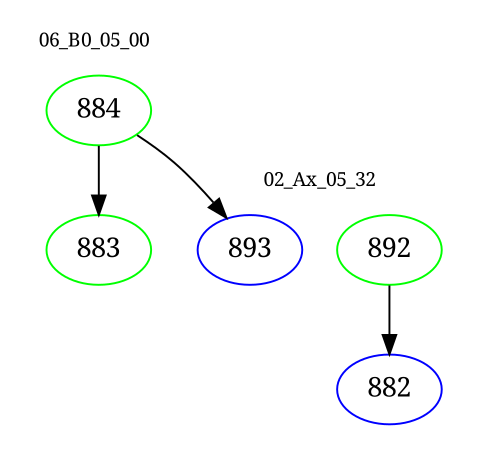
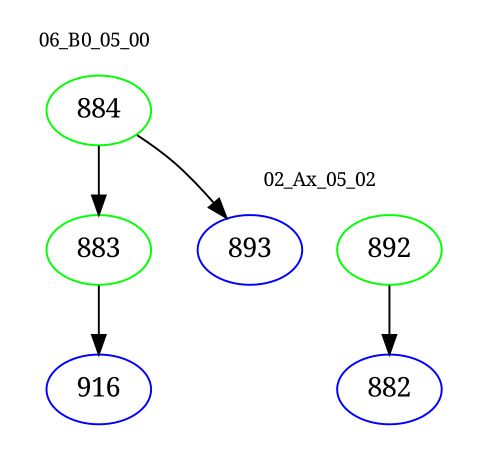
(320, 181) -> (320, 181)
none -> (99, 389)
